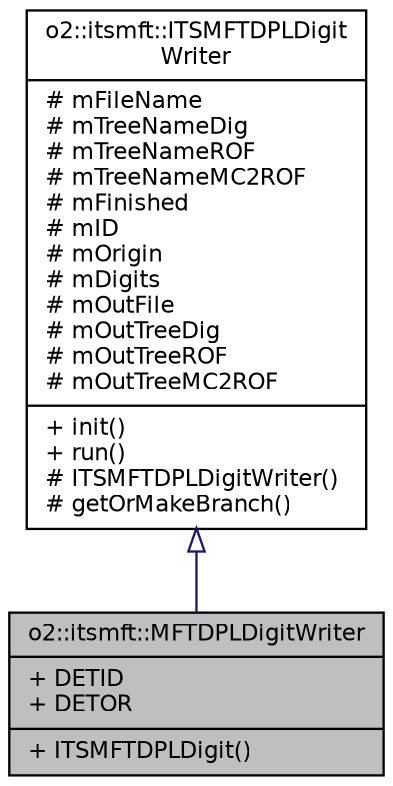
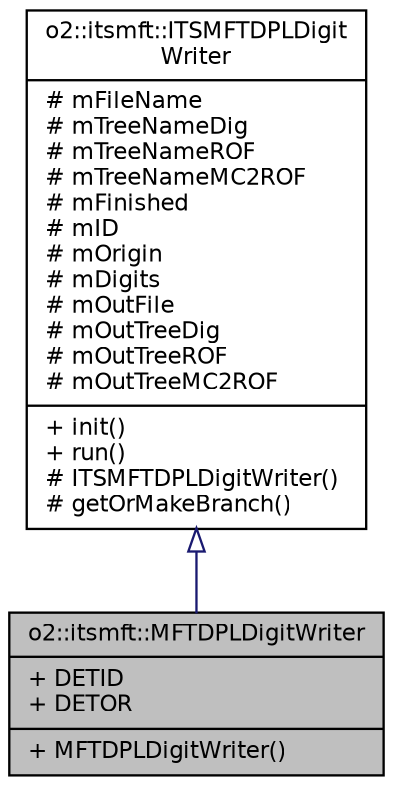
(141, 751) -> (158, 751)
